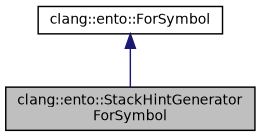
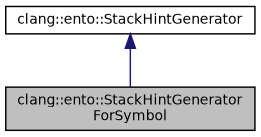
(130, 20) -> (130, 20)
